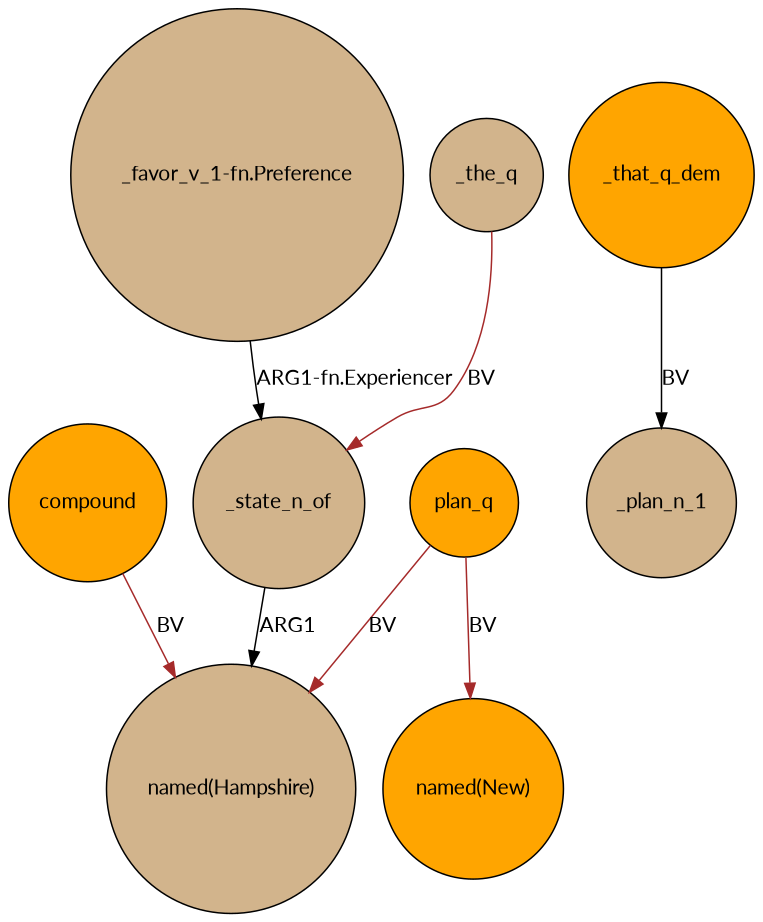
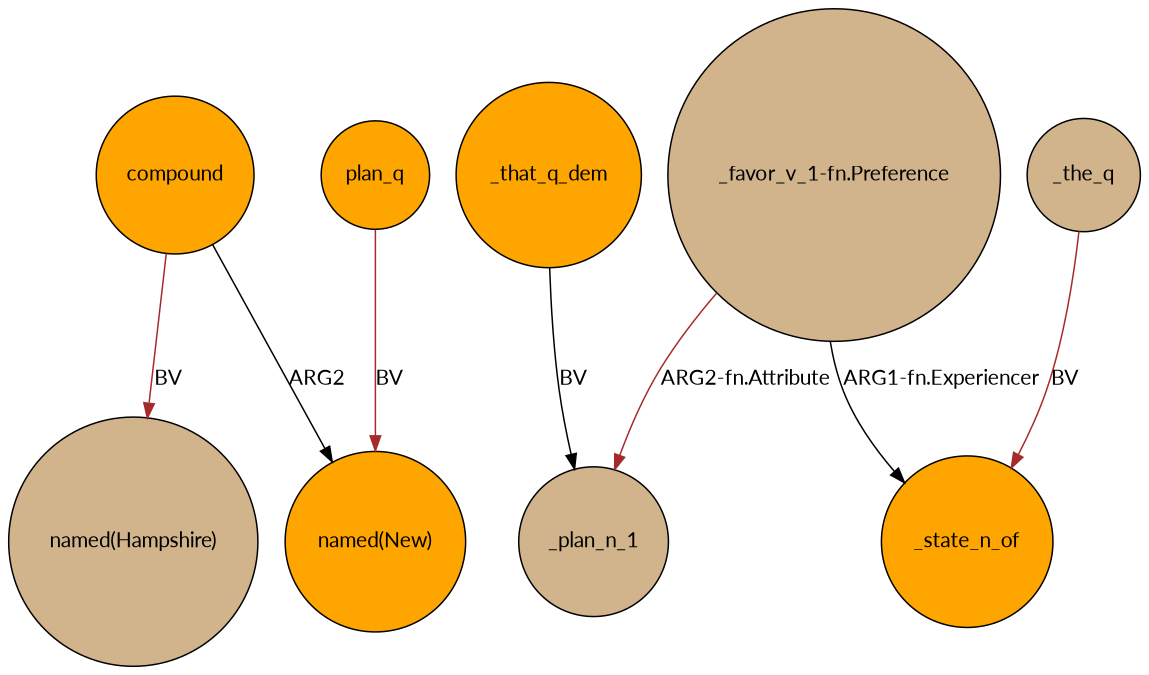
none -> (269, 347)
none -> (660, 369)
(279, 503) -> (967, 542)
(375, 613) -> none
(260, 619) -> none
